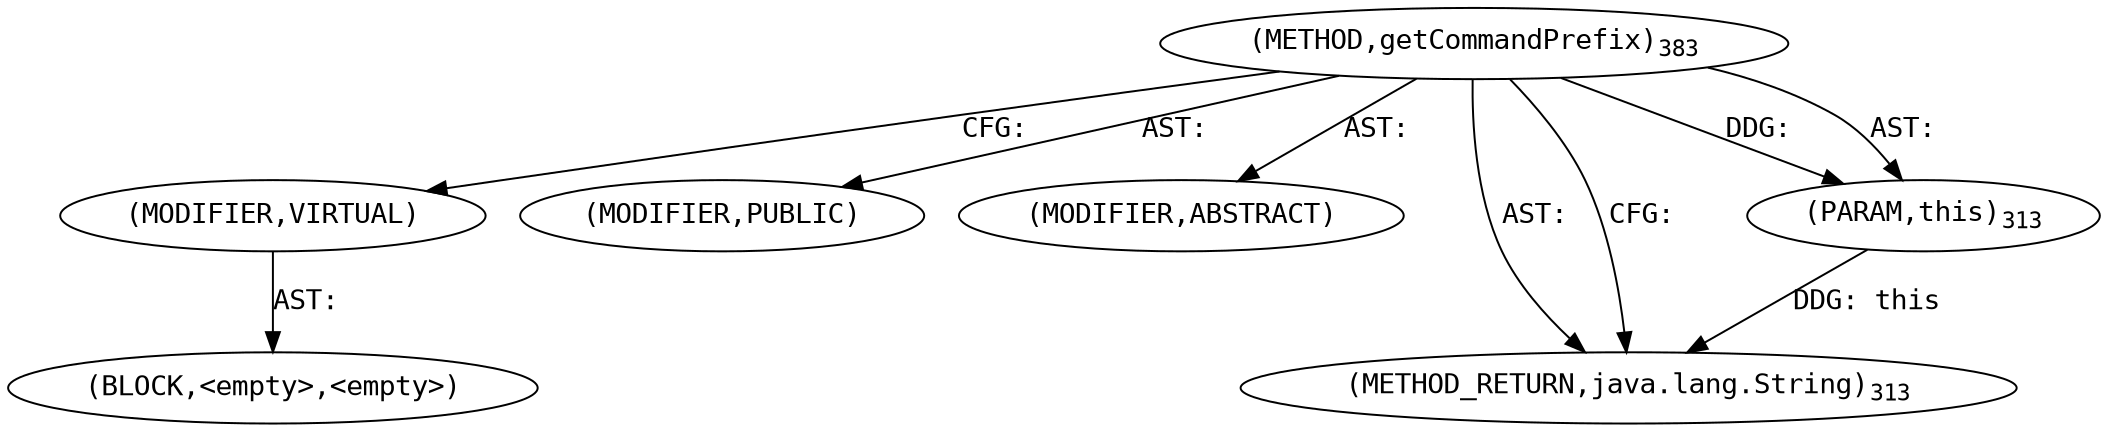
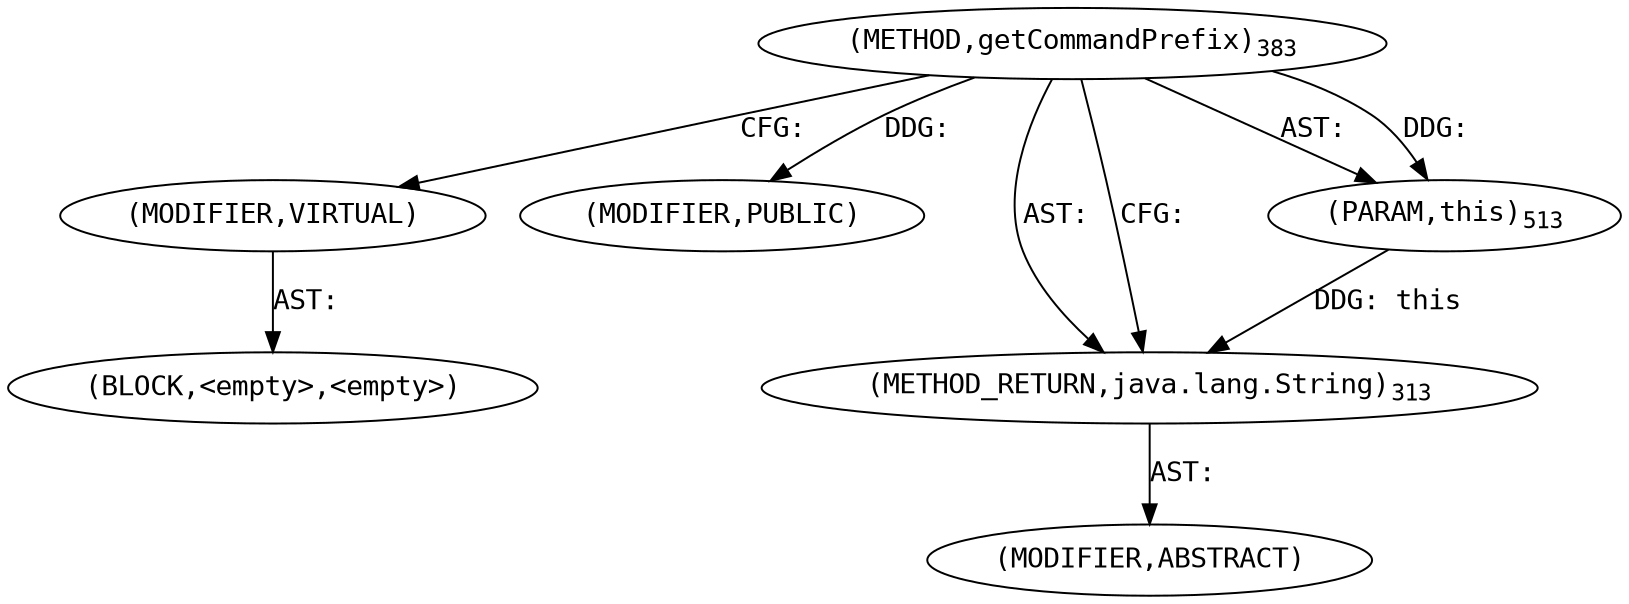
(1336, 125) -> (1150, 464)
(1183, 130) -> (926, 130)
(2022, 213) -> (1544, 213)
